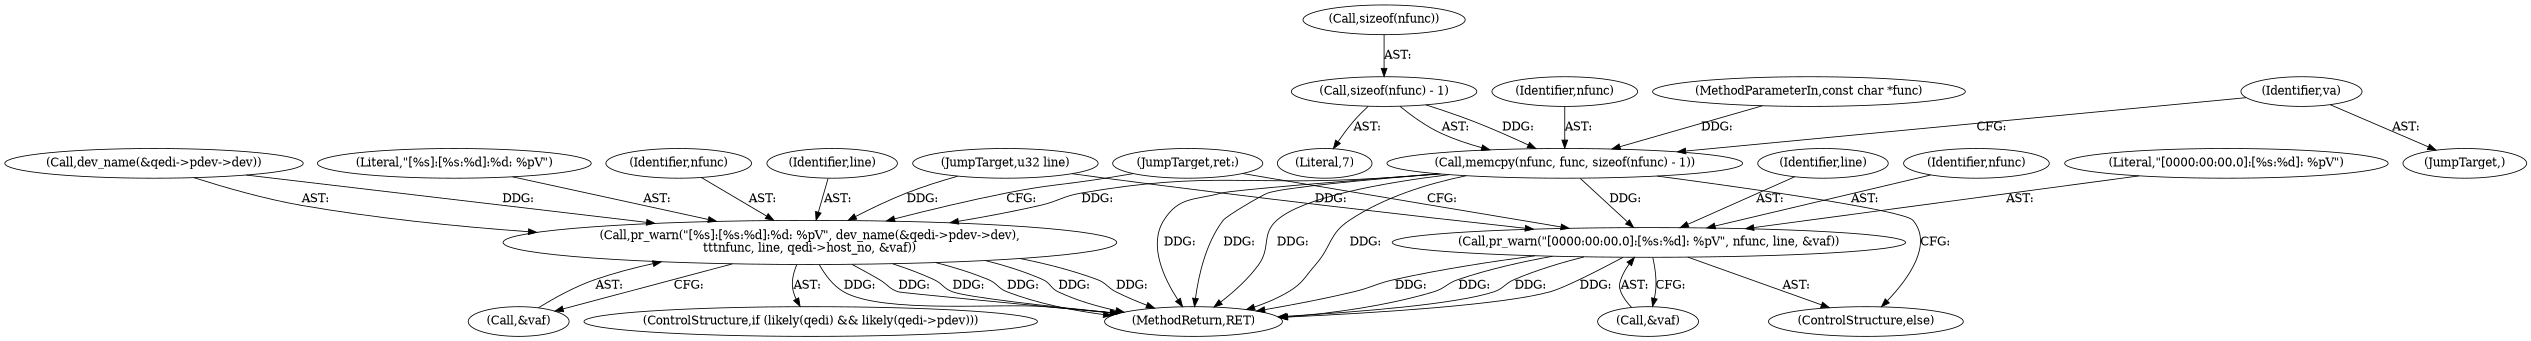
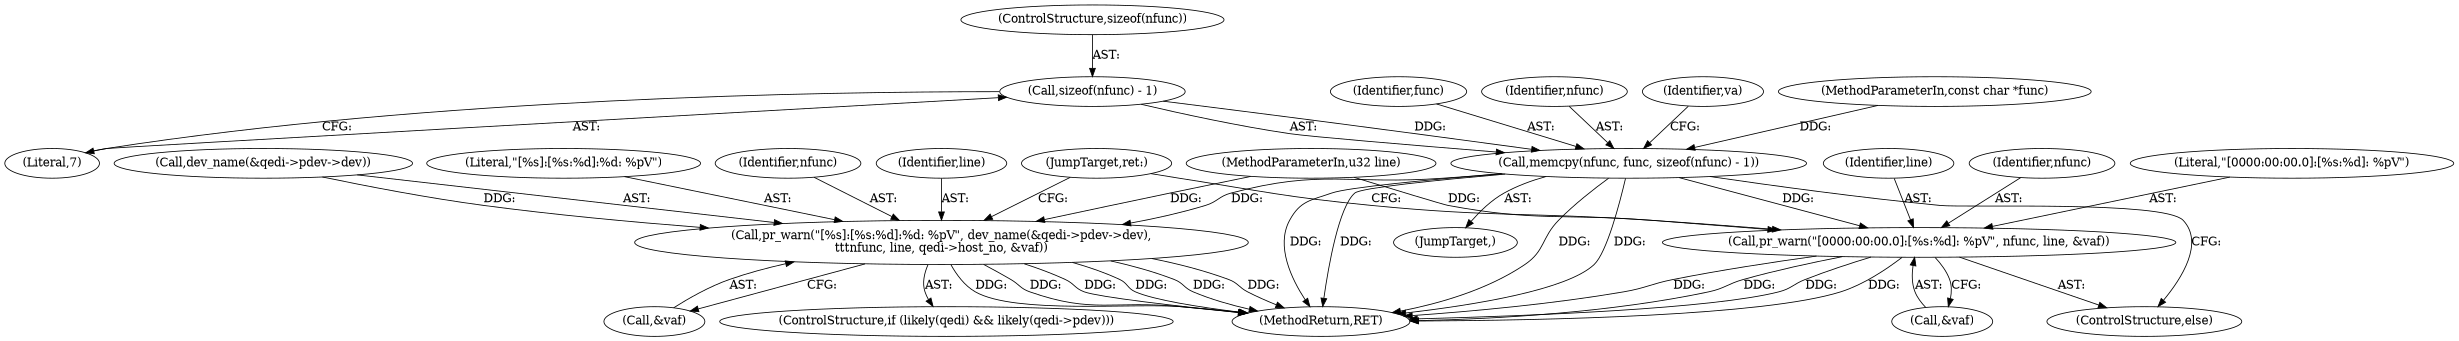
(1384, 20) -> (1092, 20)
none -> (1399, 92)
none -> (542, 123)
(2379, 126) -> (1505, 193)
(1369, 127) -> (339, 127)
(1005, 163) -> (1311, 163)
